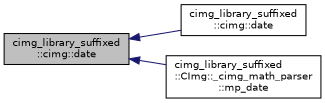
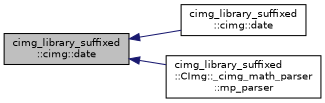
(244, 77) -> (244, 77)
